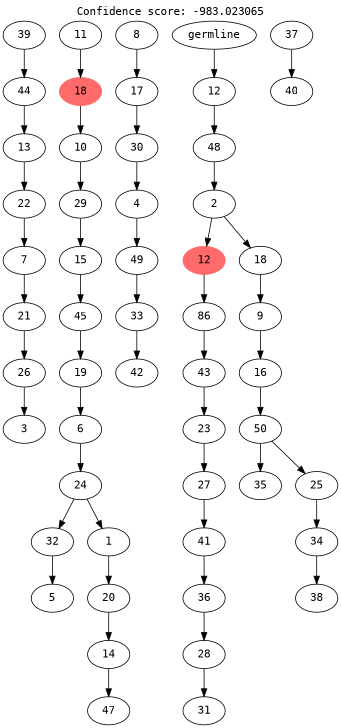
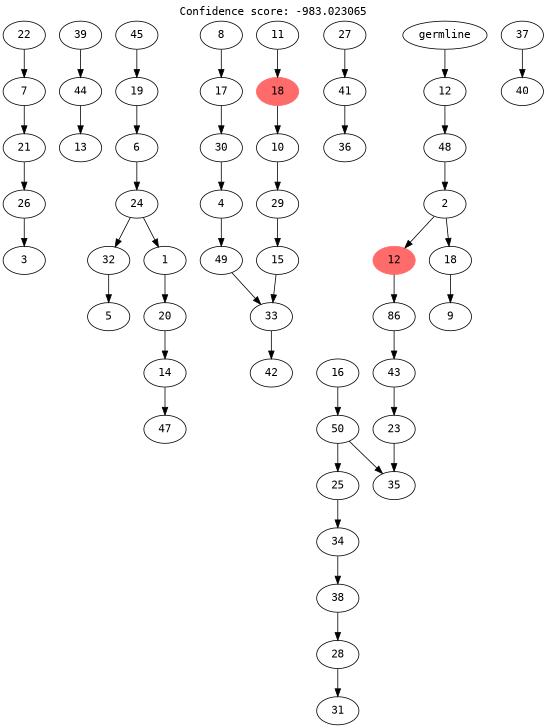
(24, 172) -> none
(81, 285) -> (275, 285)
(260, 341) -> none
(204, 454) -> (394, 454)
(204, 623) -> (338, 623)
